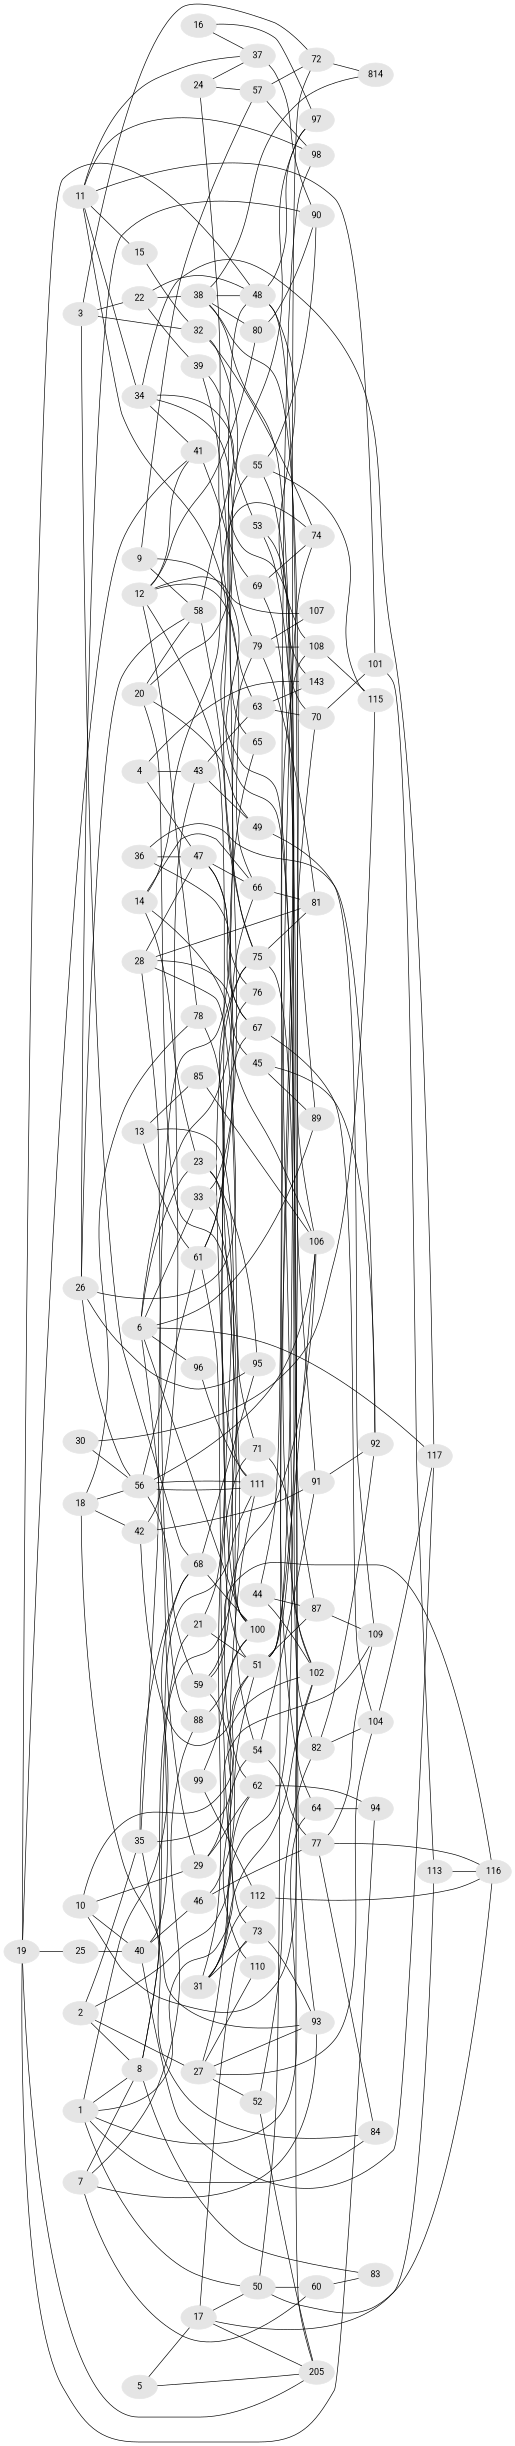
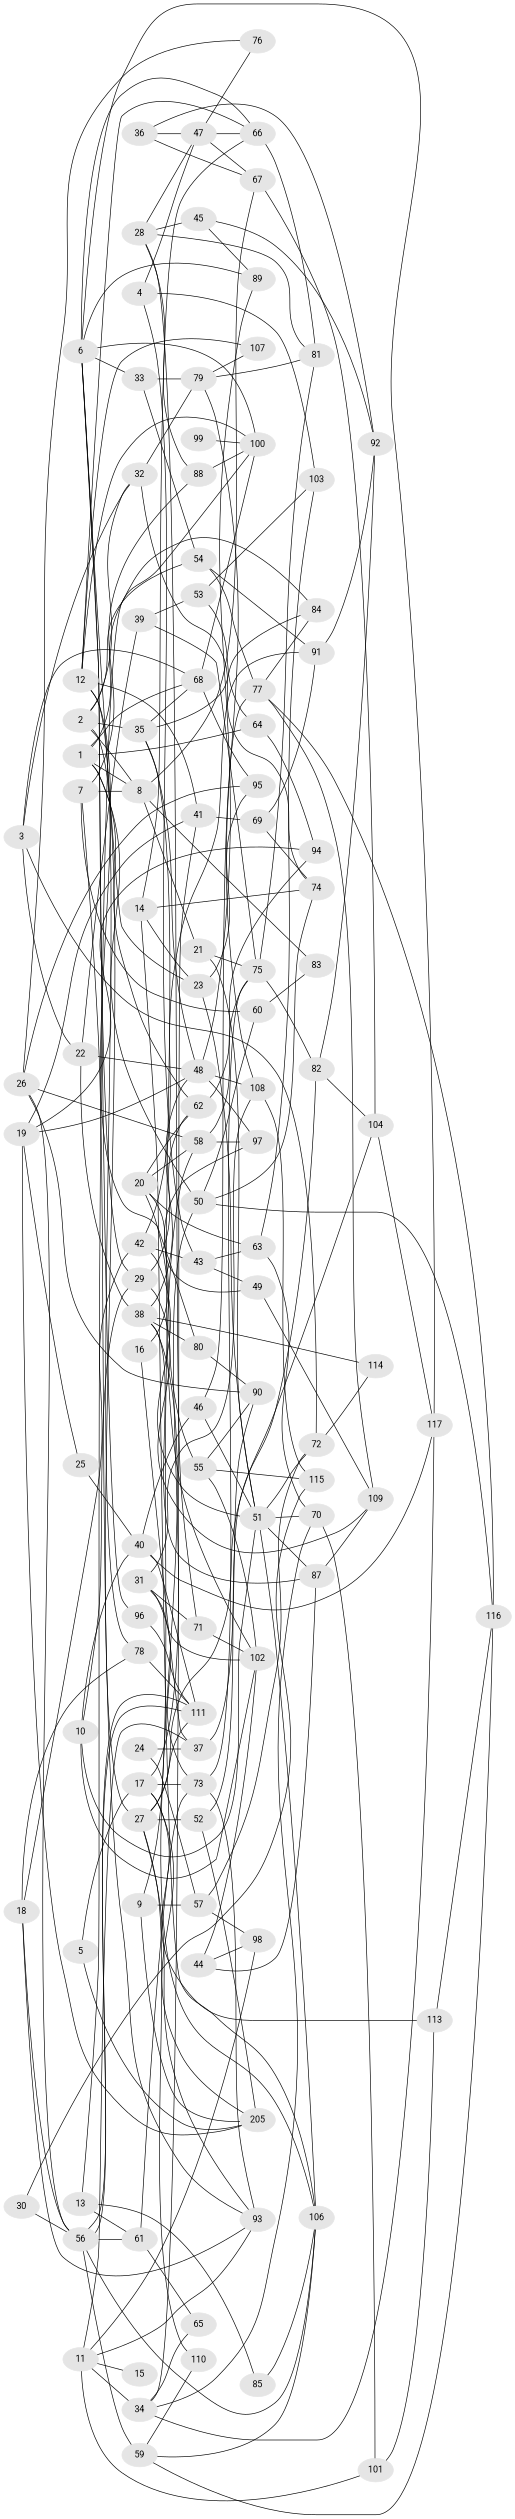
(376, 75) -> (376, 1366)
(165, 292) -> (109, 591)
(220, 383) -> (191, 1226)
(317, 682) -> (317, 480)
(222, 1106) -> (230, 1418)
(258, 1897) -> none
